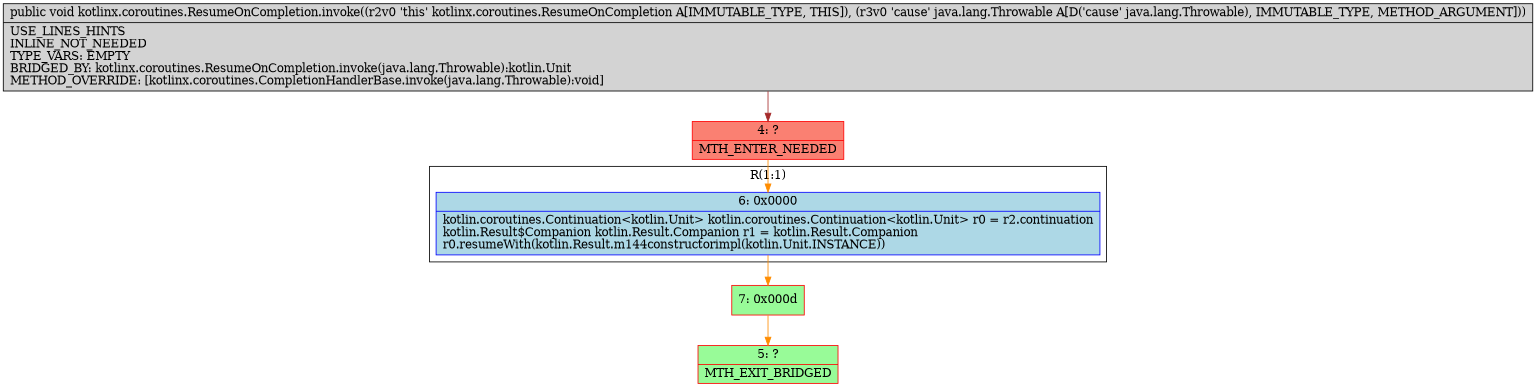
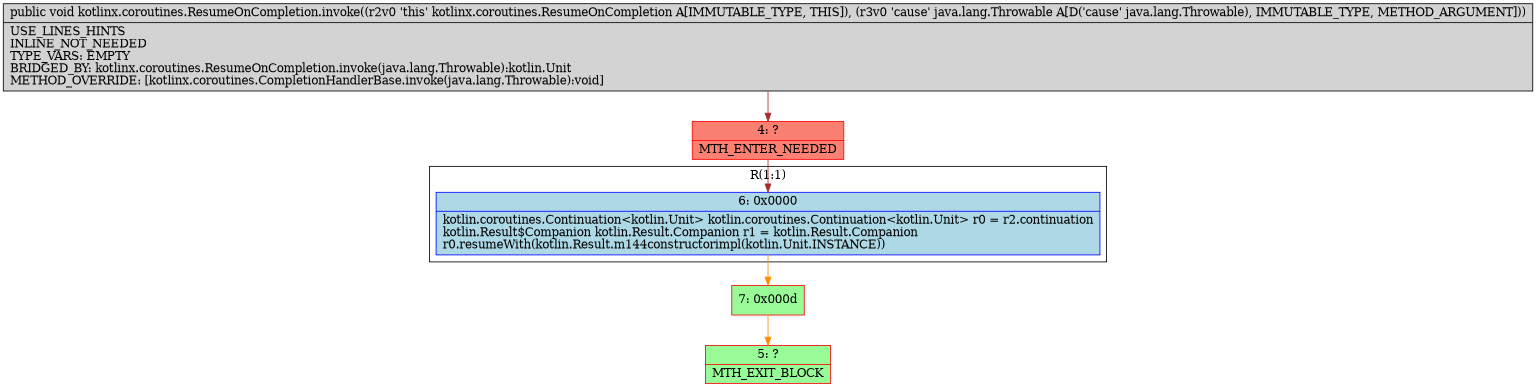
(768, 172) -> (768, 172)
(768, 374) -> (768, 374)
